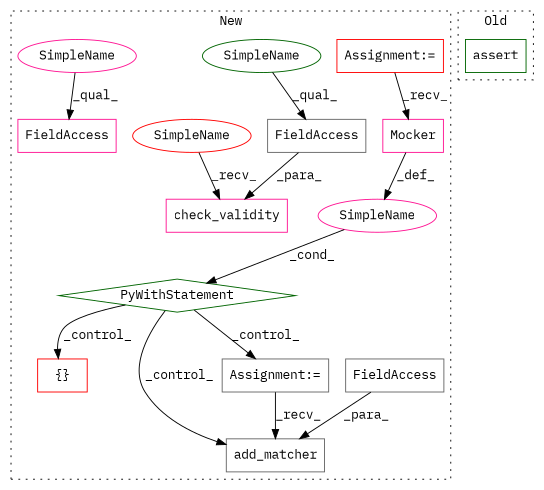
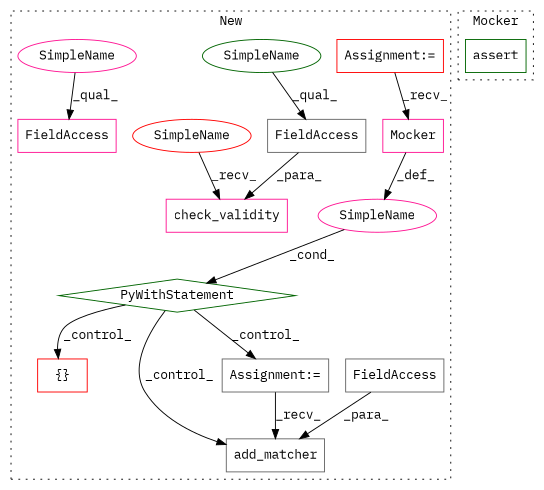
(496, 22) -> (496, 22)
